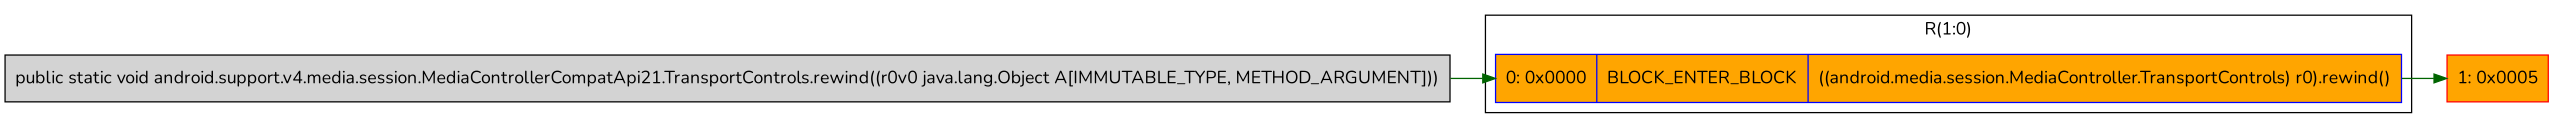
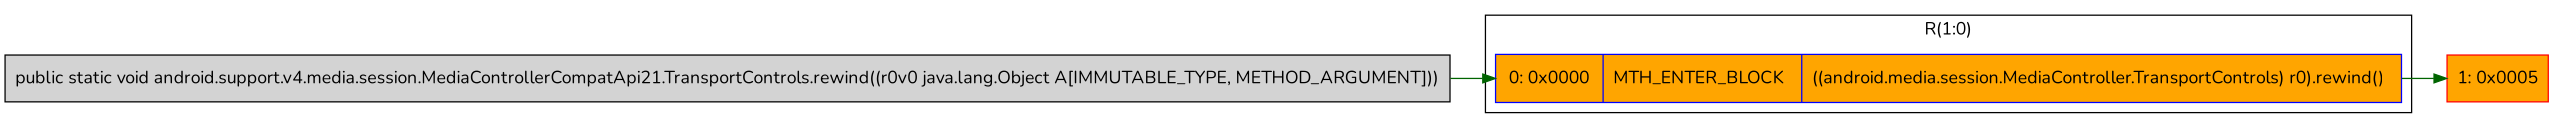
(1702, 78) -> (1699, 78)
